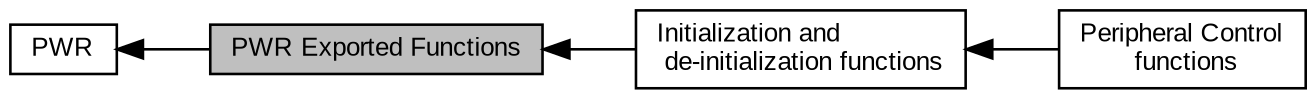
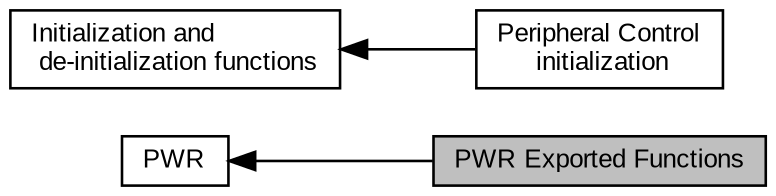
(603, 49) -> none
(1182, 49) -> (600, 49)
